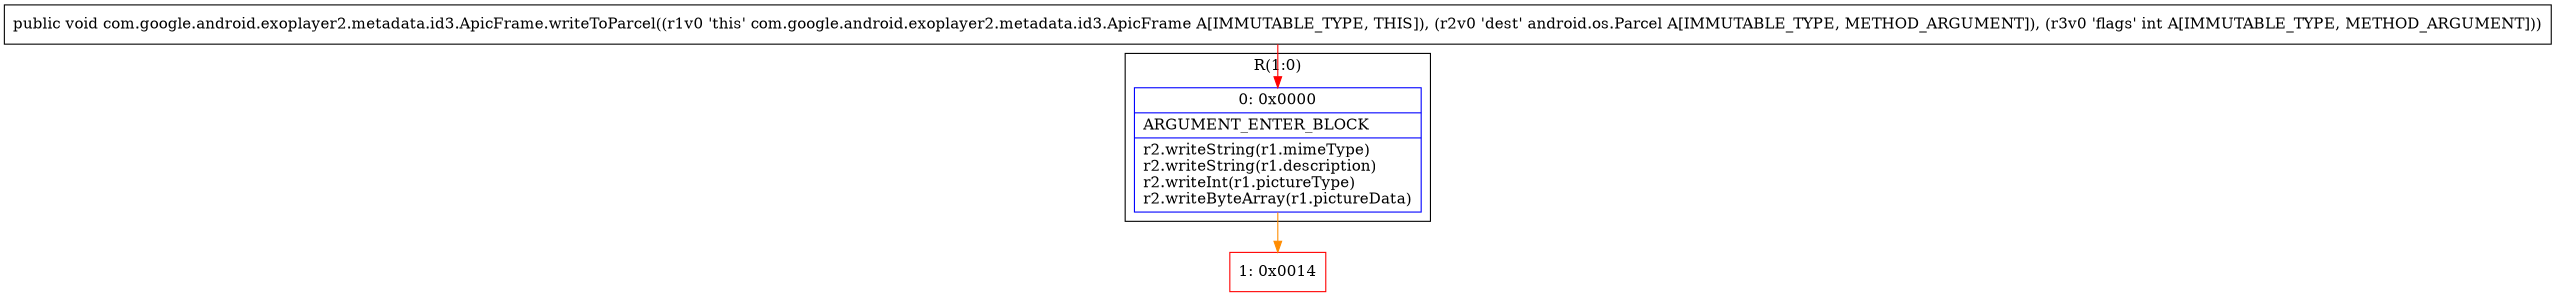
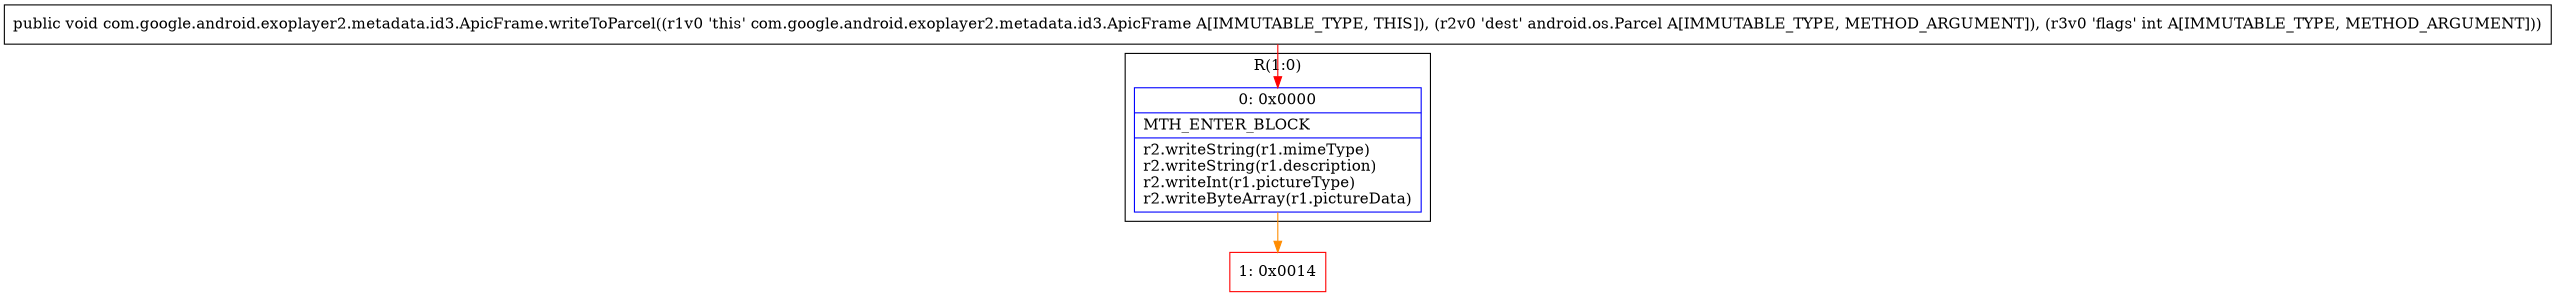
(1257, 125) -> (1227, 125)
